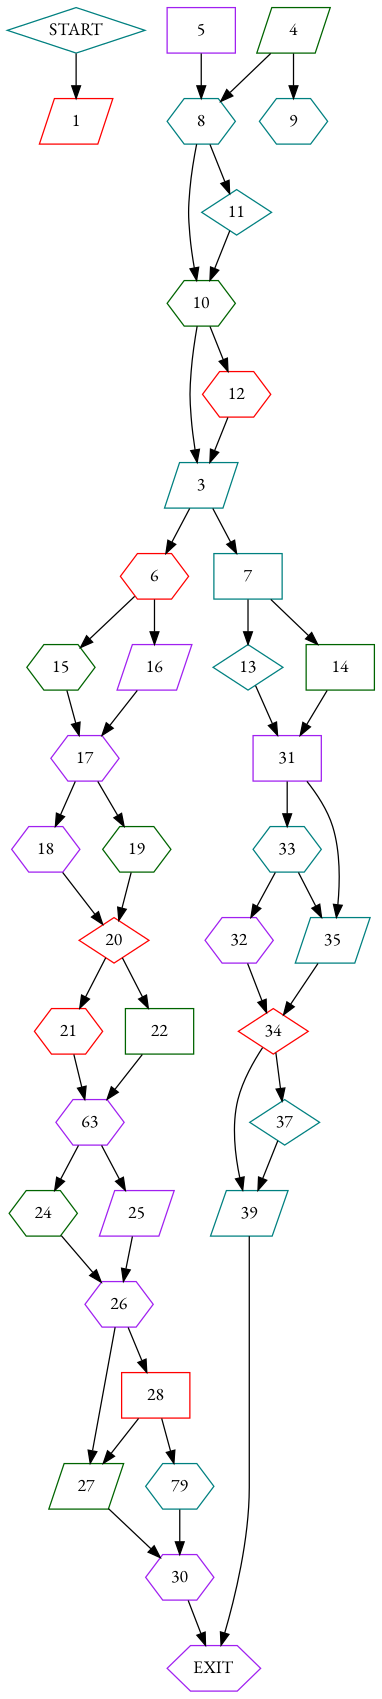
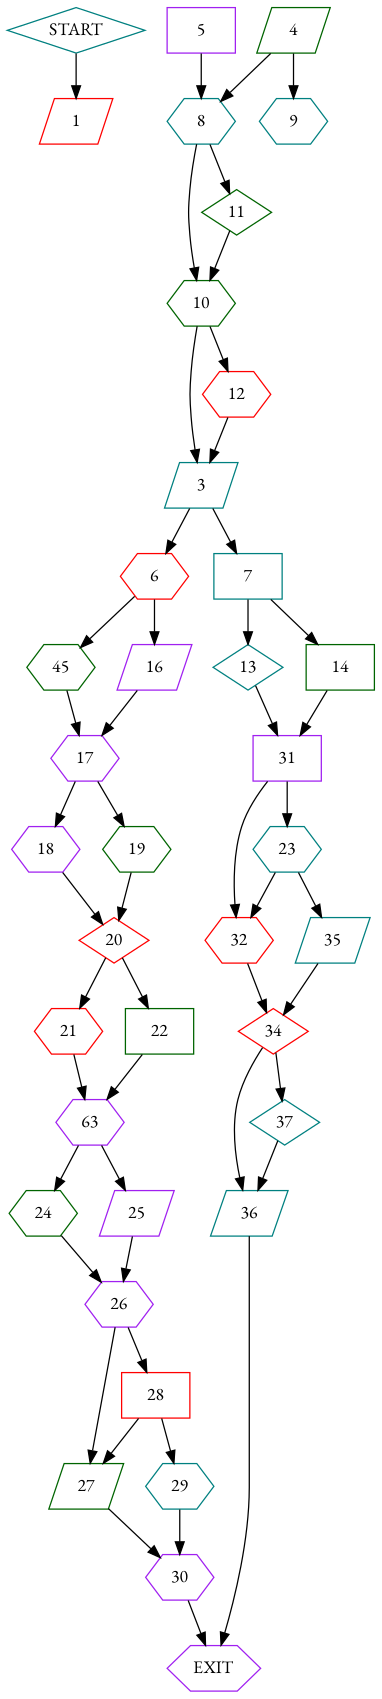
(237, 212) -> (237, 212)
(61, 667) -> (61, 667)
(336, 839) -> (238, 839)
(287, 849) -> (287, 849)
(239, 940) -> (239, 940)
(249, 1213) -> (249, 1213)
(180, 1486) -> (180, 1486)
